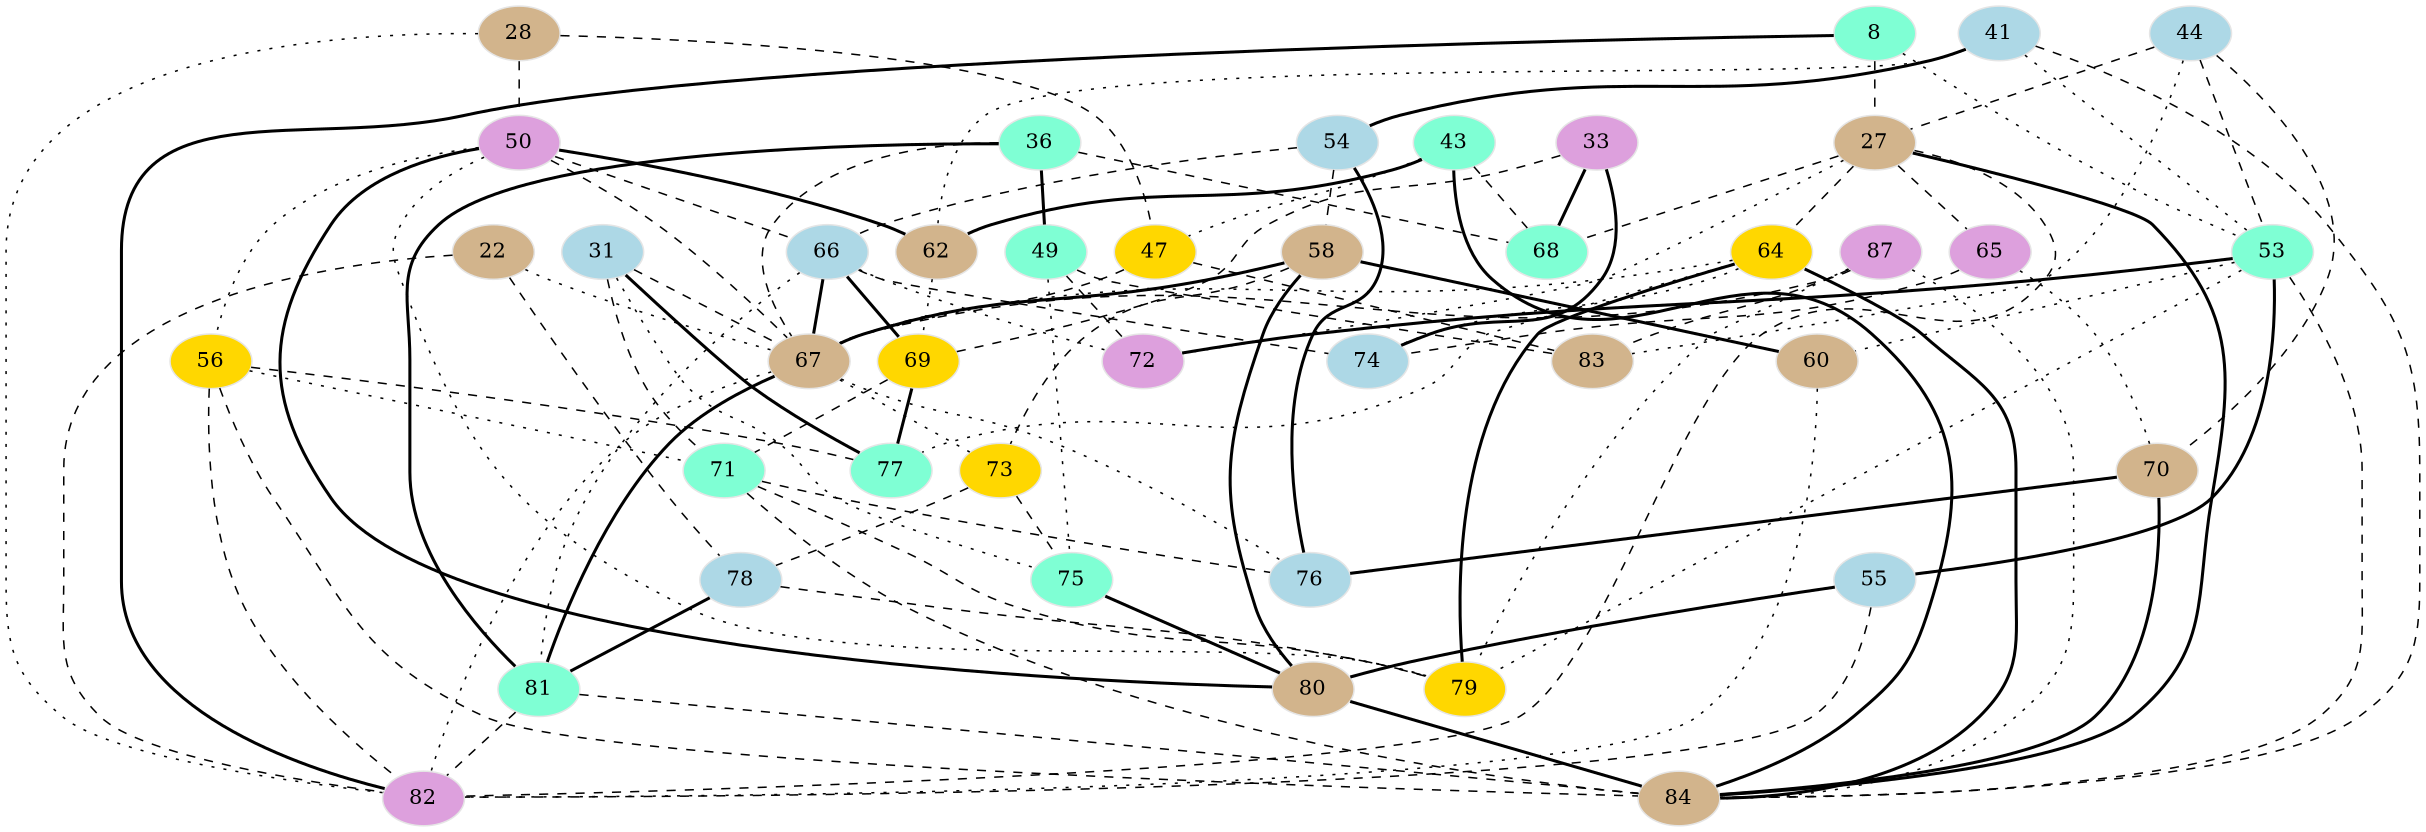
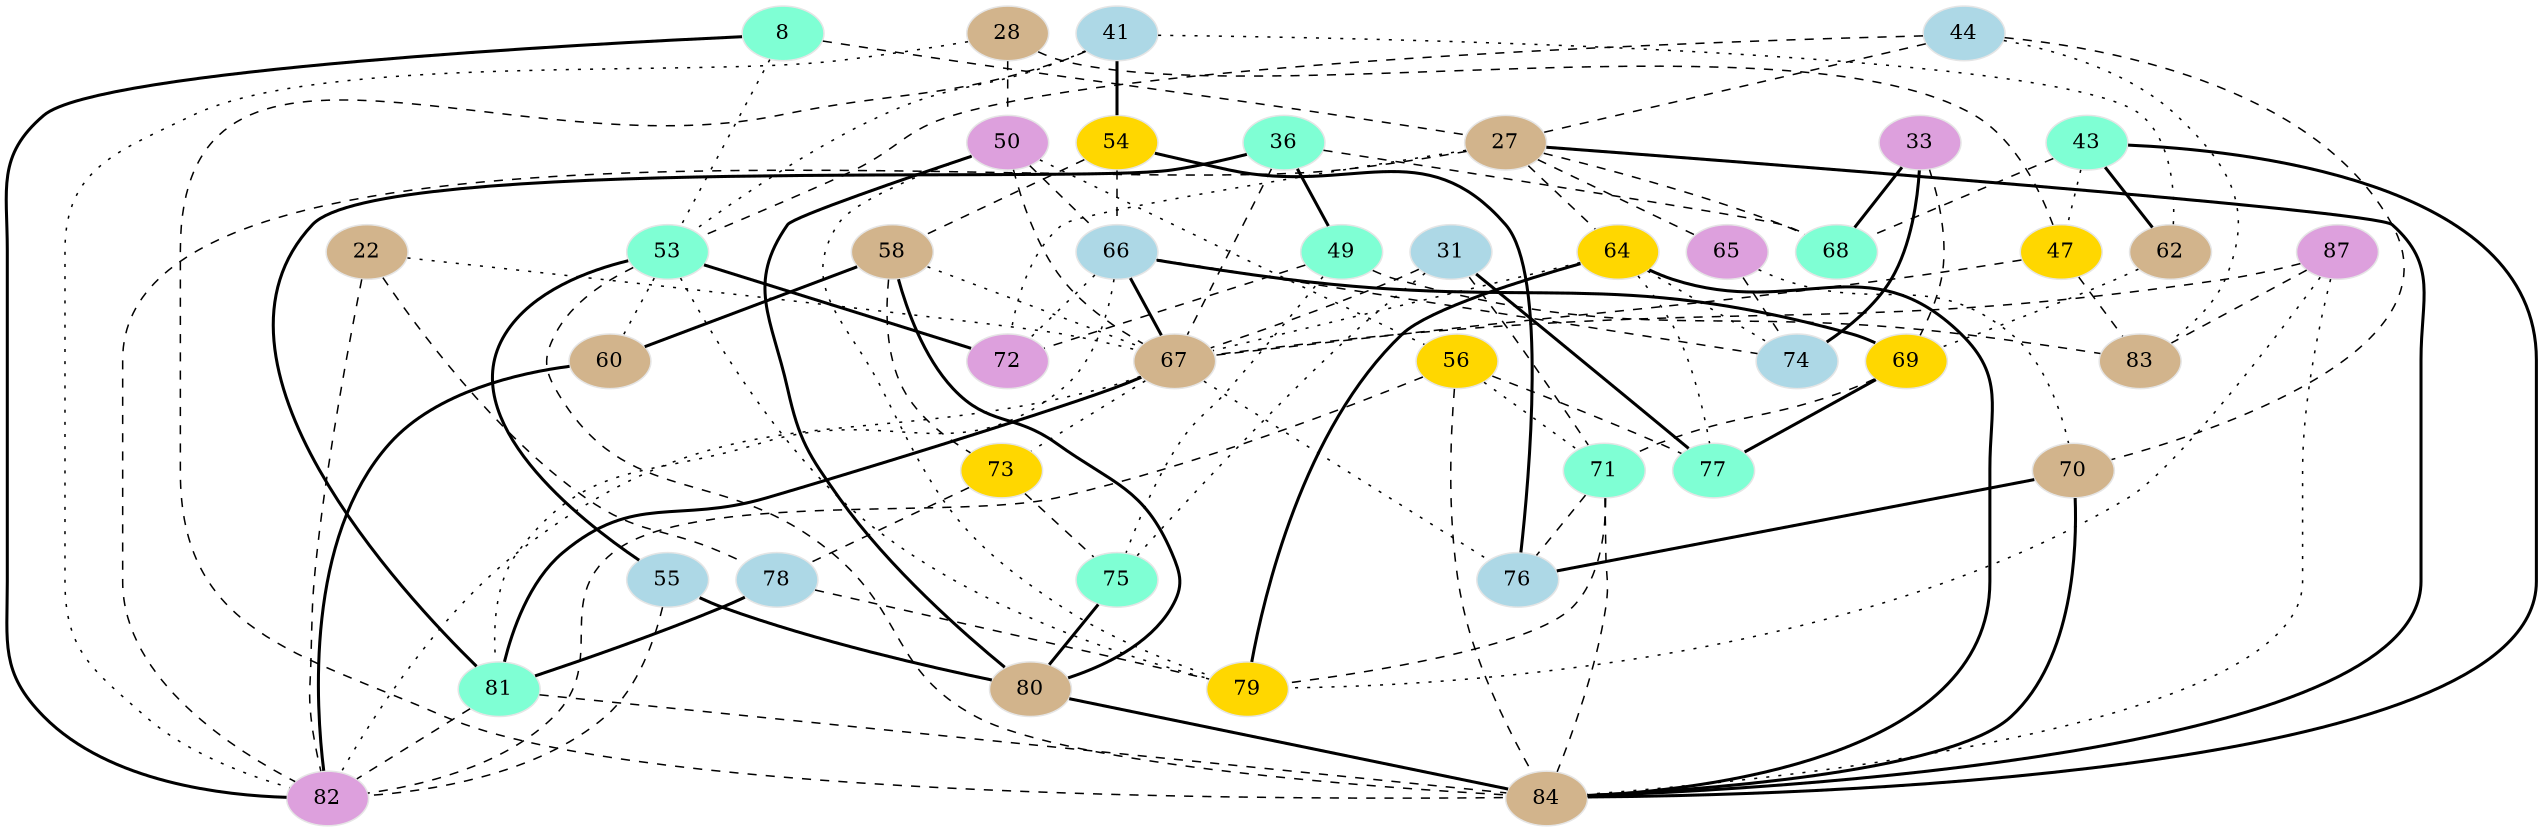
(1337, 143) -> (1117, 143)
(734, 184) -> none
(1061, 298) -> (1034, 307)
(1582, 748) -> (358, 492)
